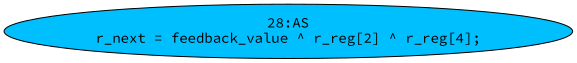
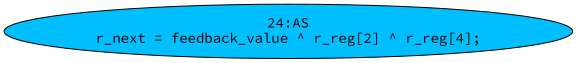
(288, 31) -> (288, 31)
